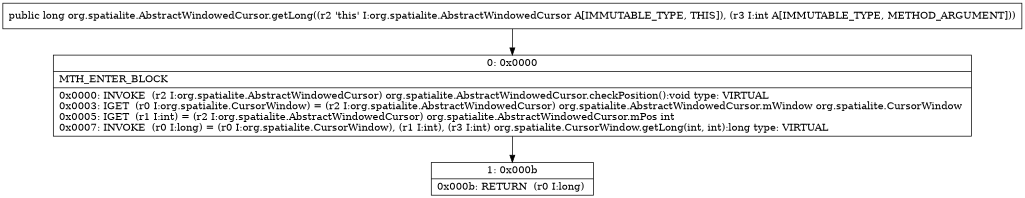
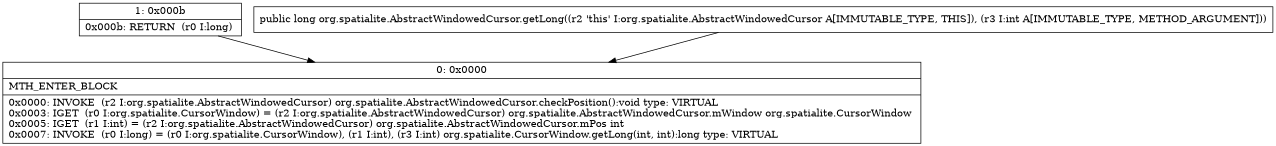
(512, 146) -> (263, 48)
